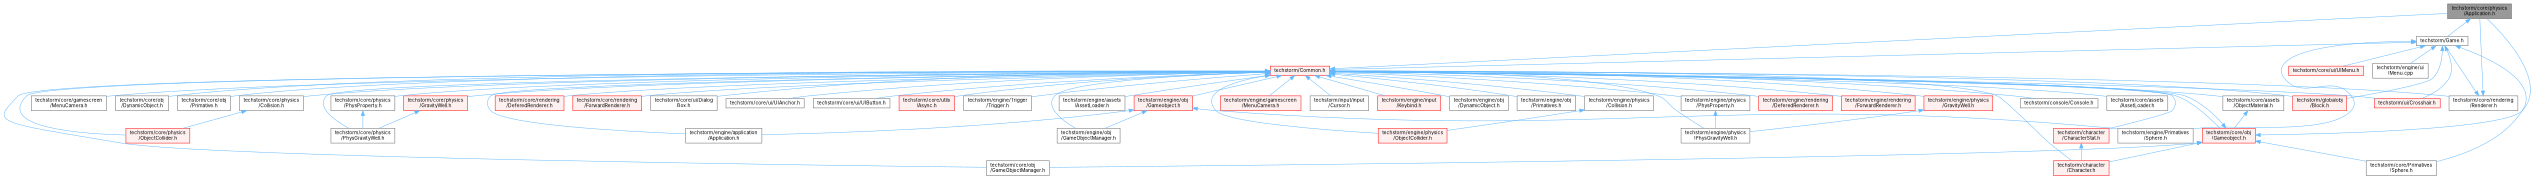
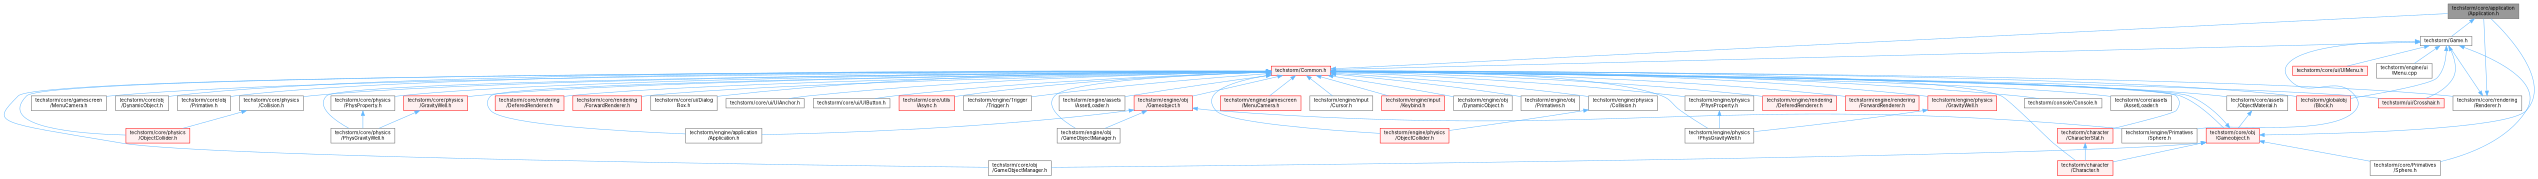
(2480, 11) -> (2483, 11)
(1339, 103) -> (1341, 103)
